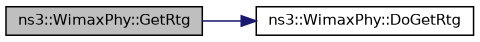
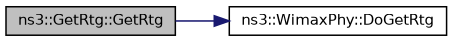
(104, 21) -> (91, 21)
